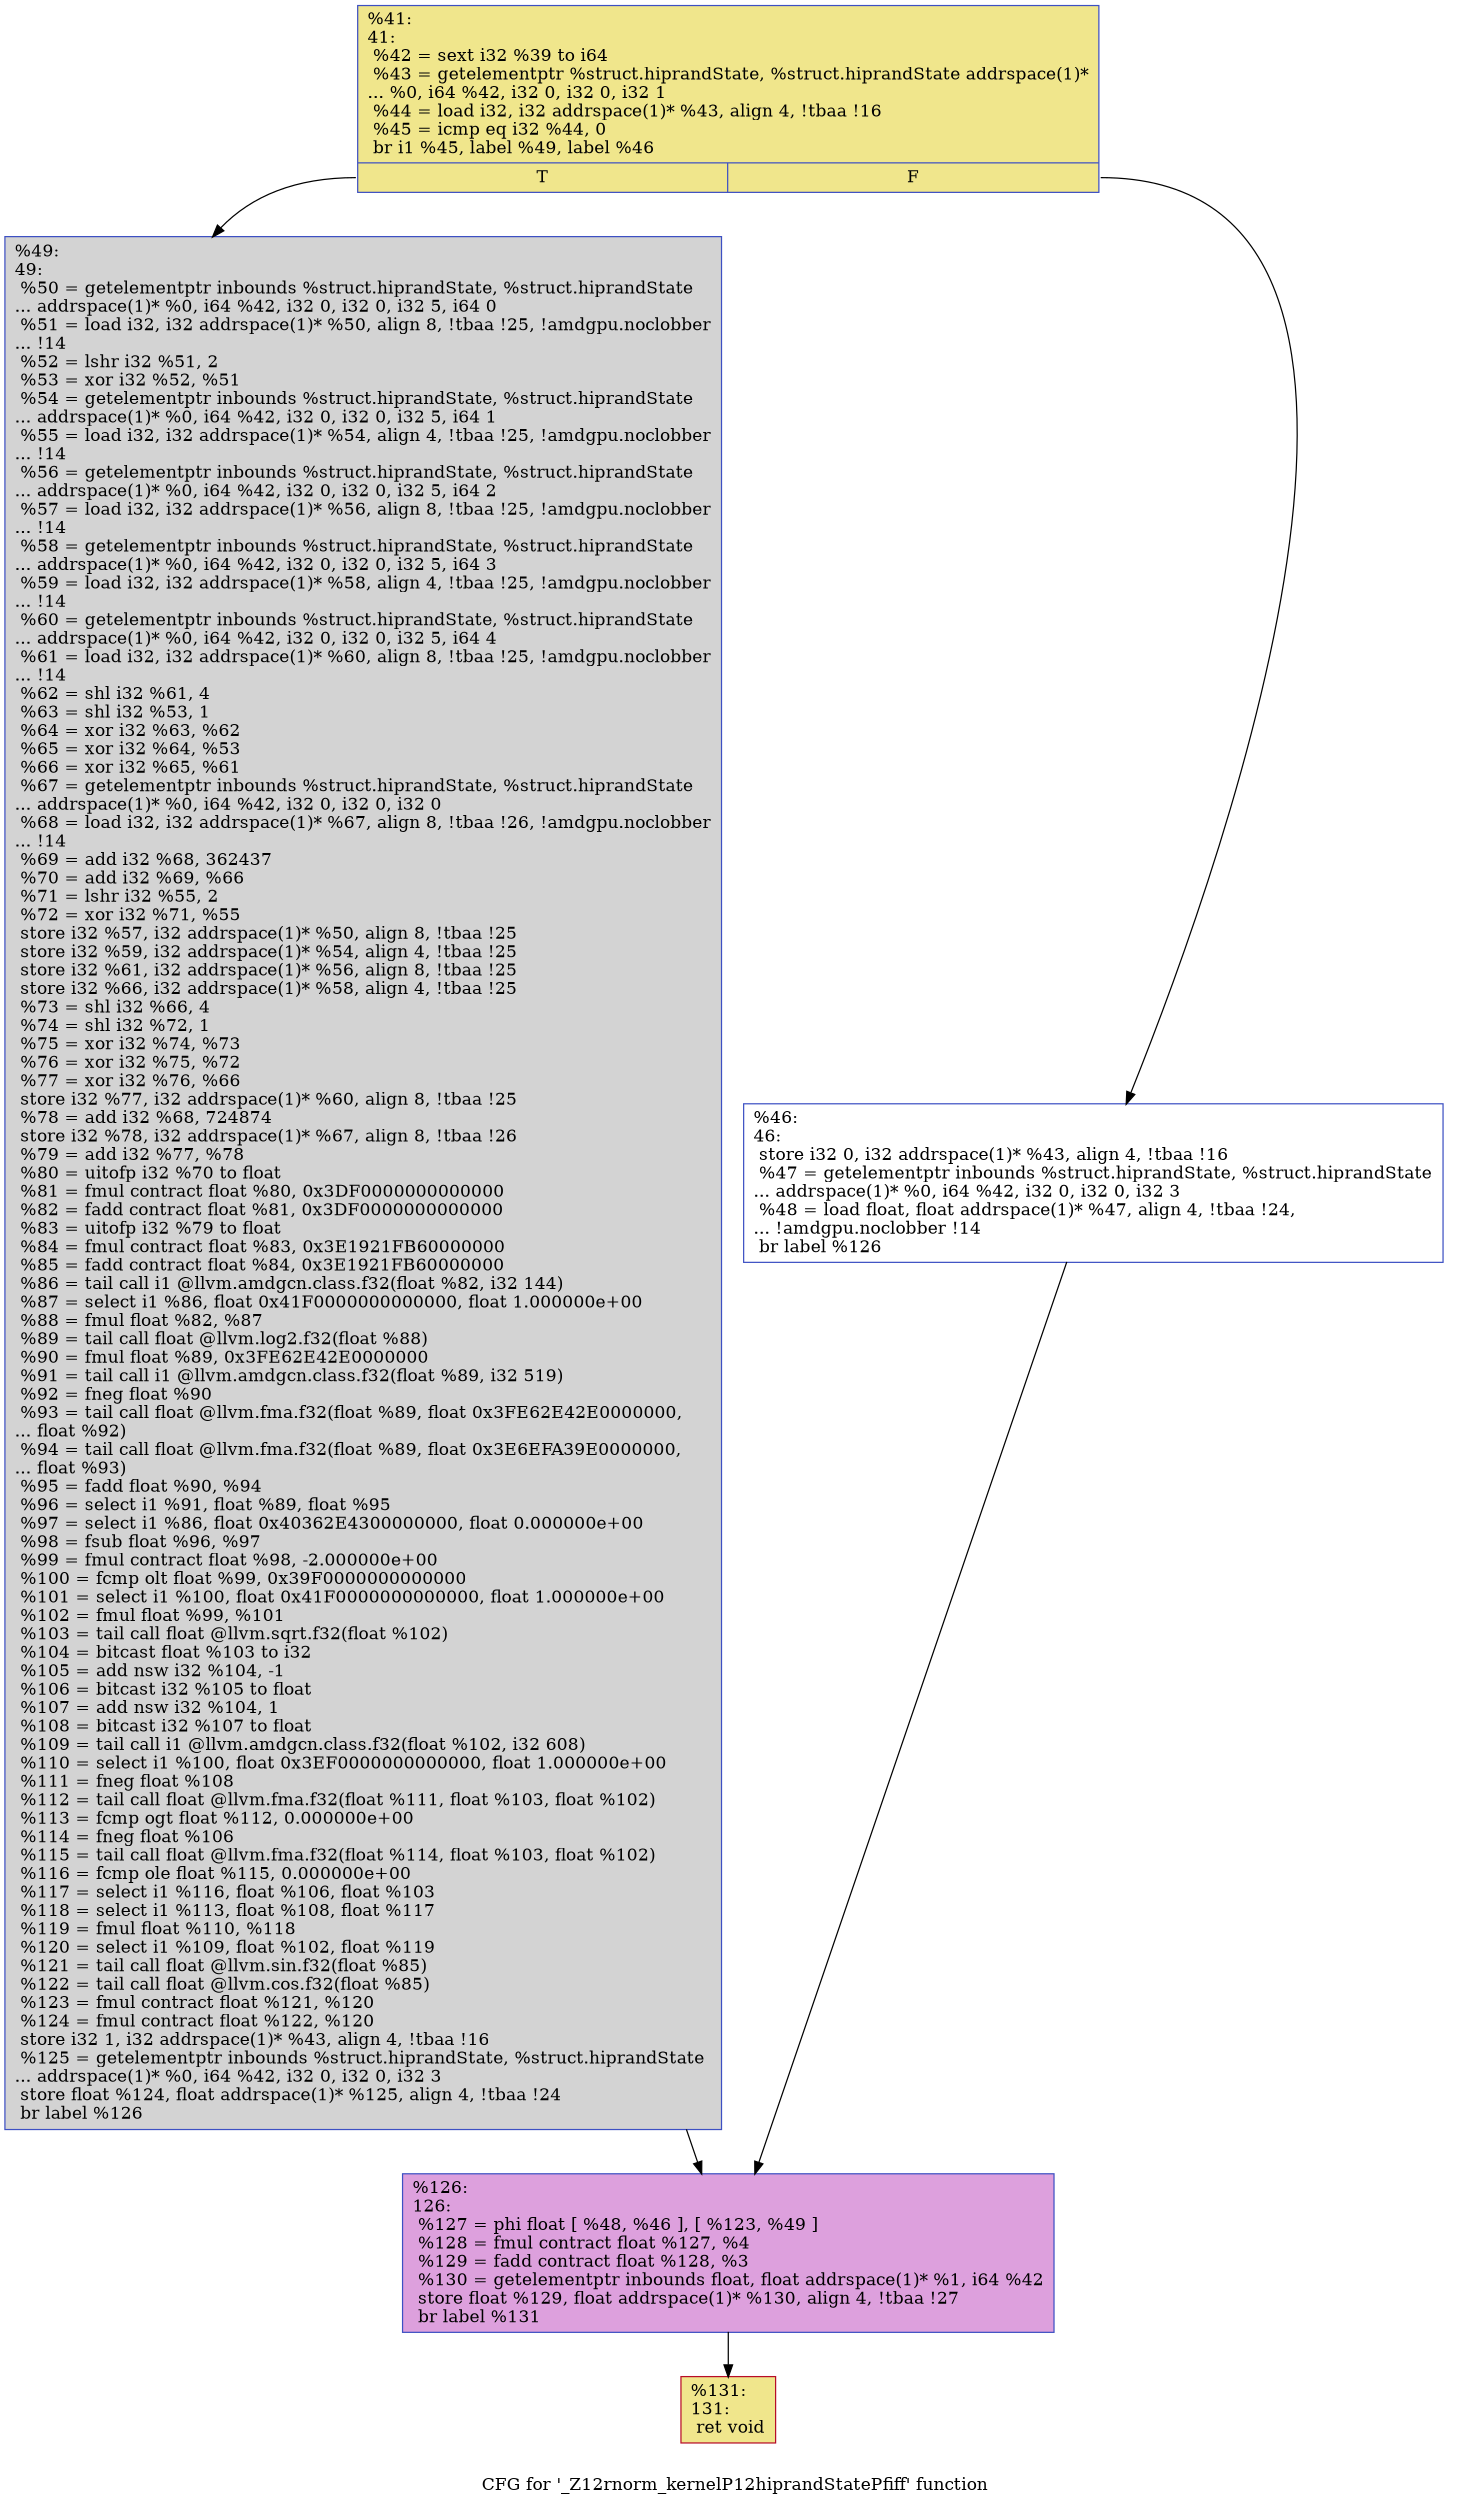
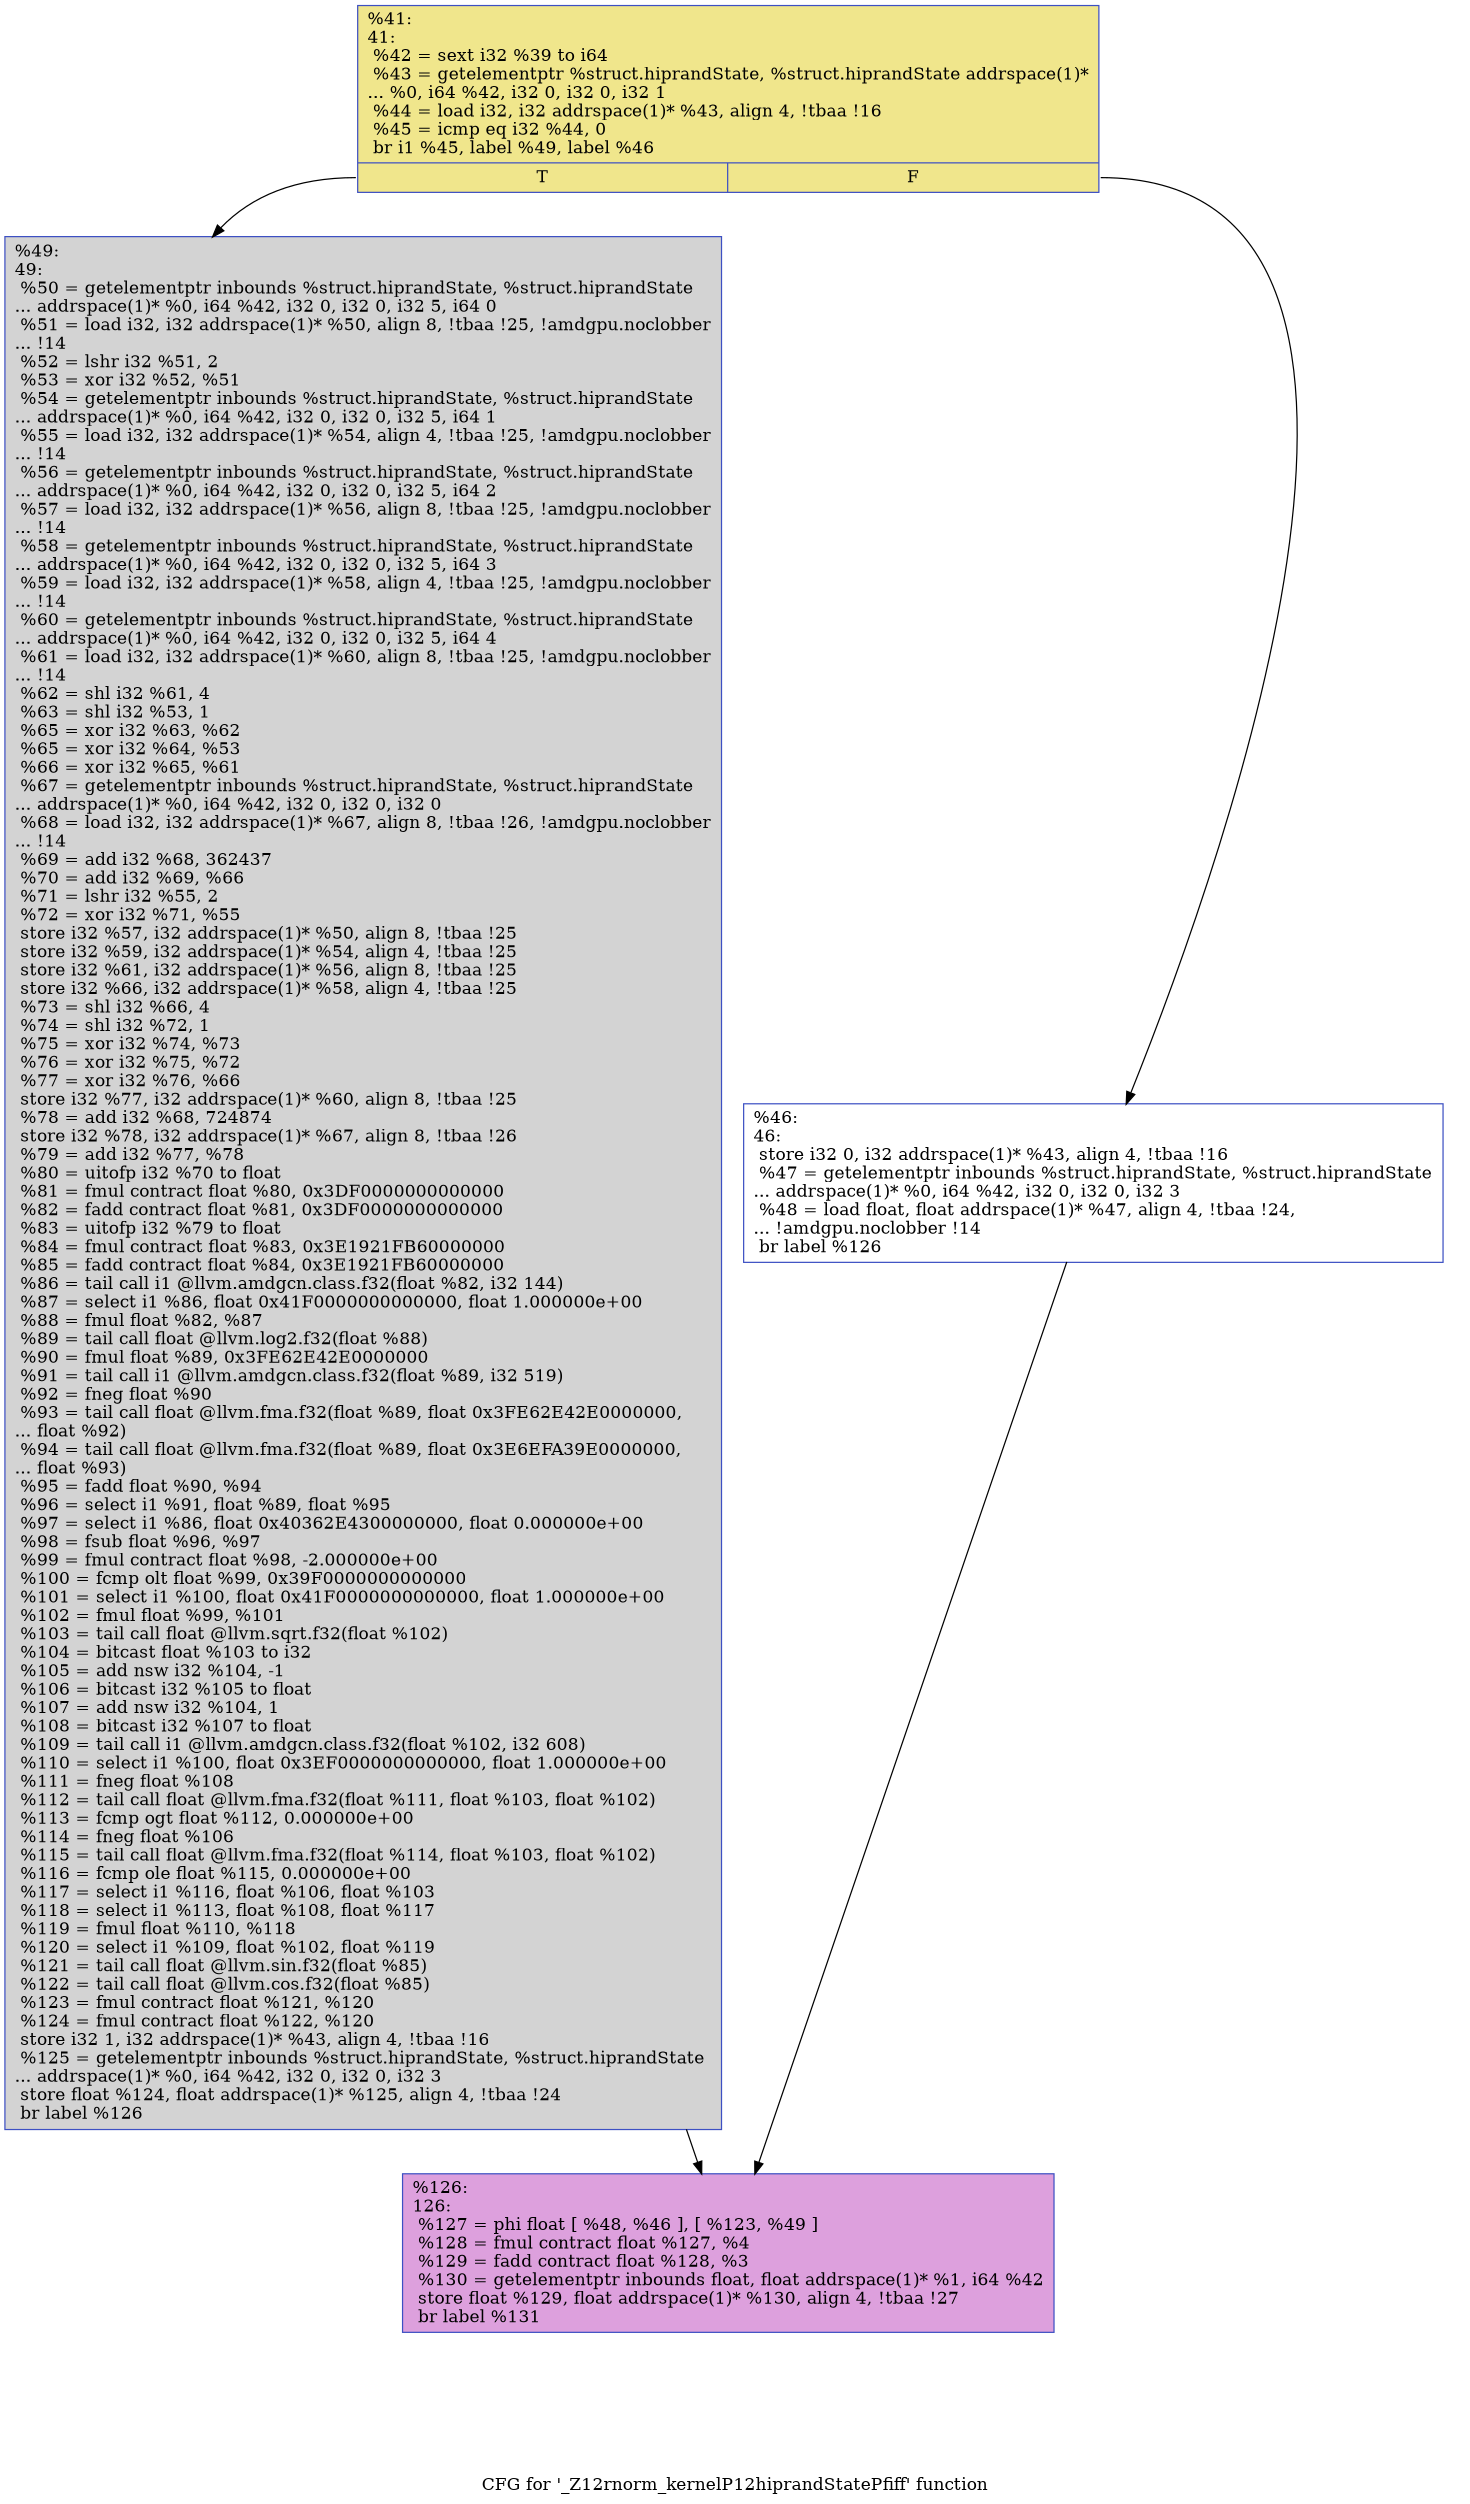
(128, 731) -> (128, 731)
(728, 2410) -> none
